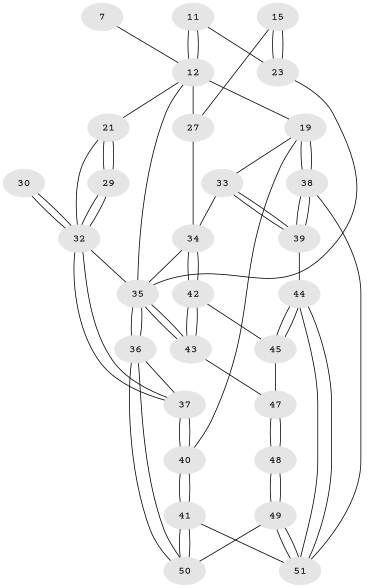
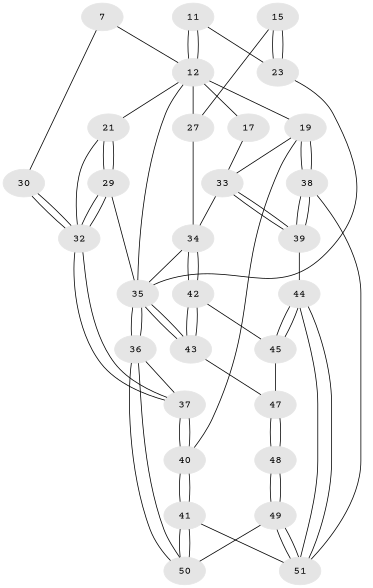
none -> (63, 100)
none -> (249, 128)
(109, 266) -> (123, 239)
